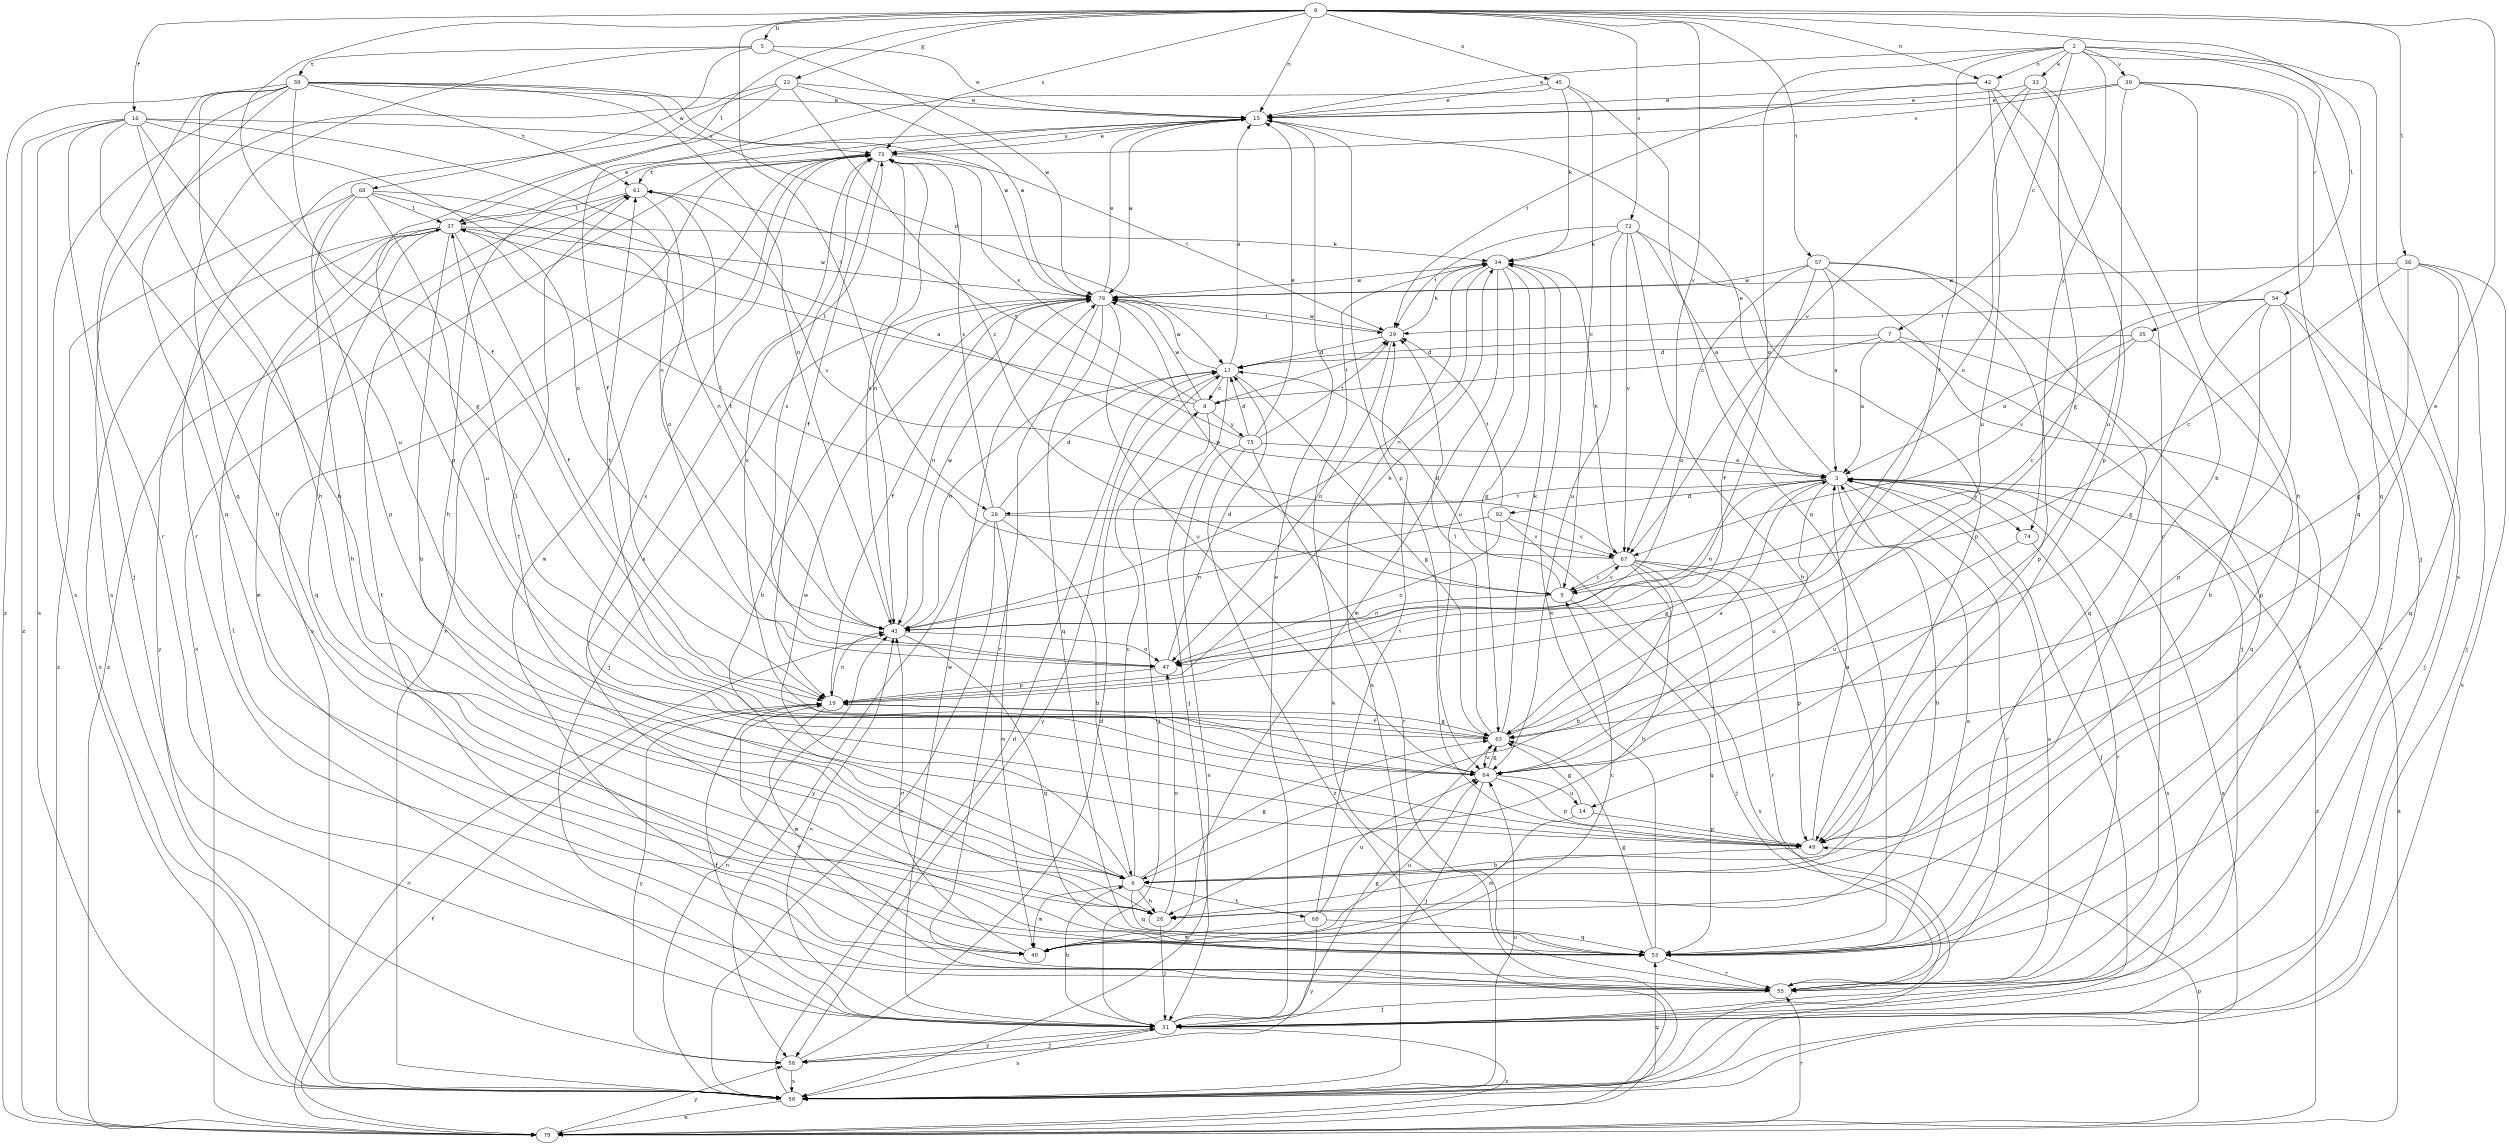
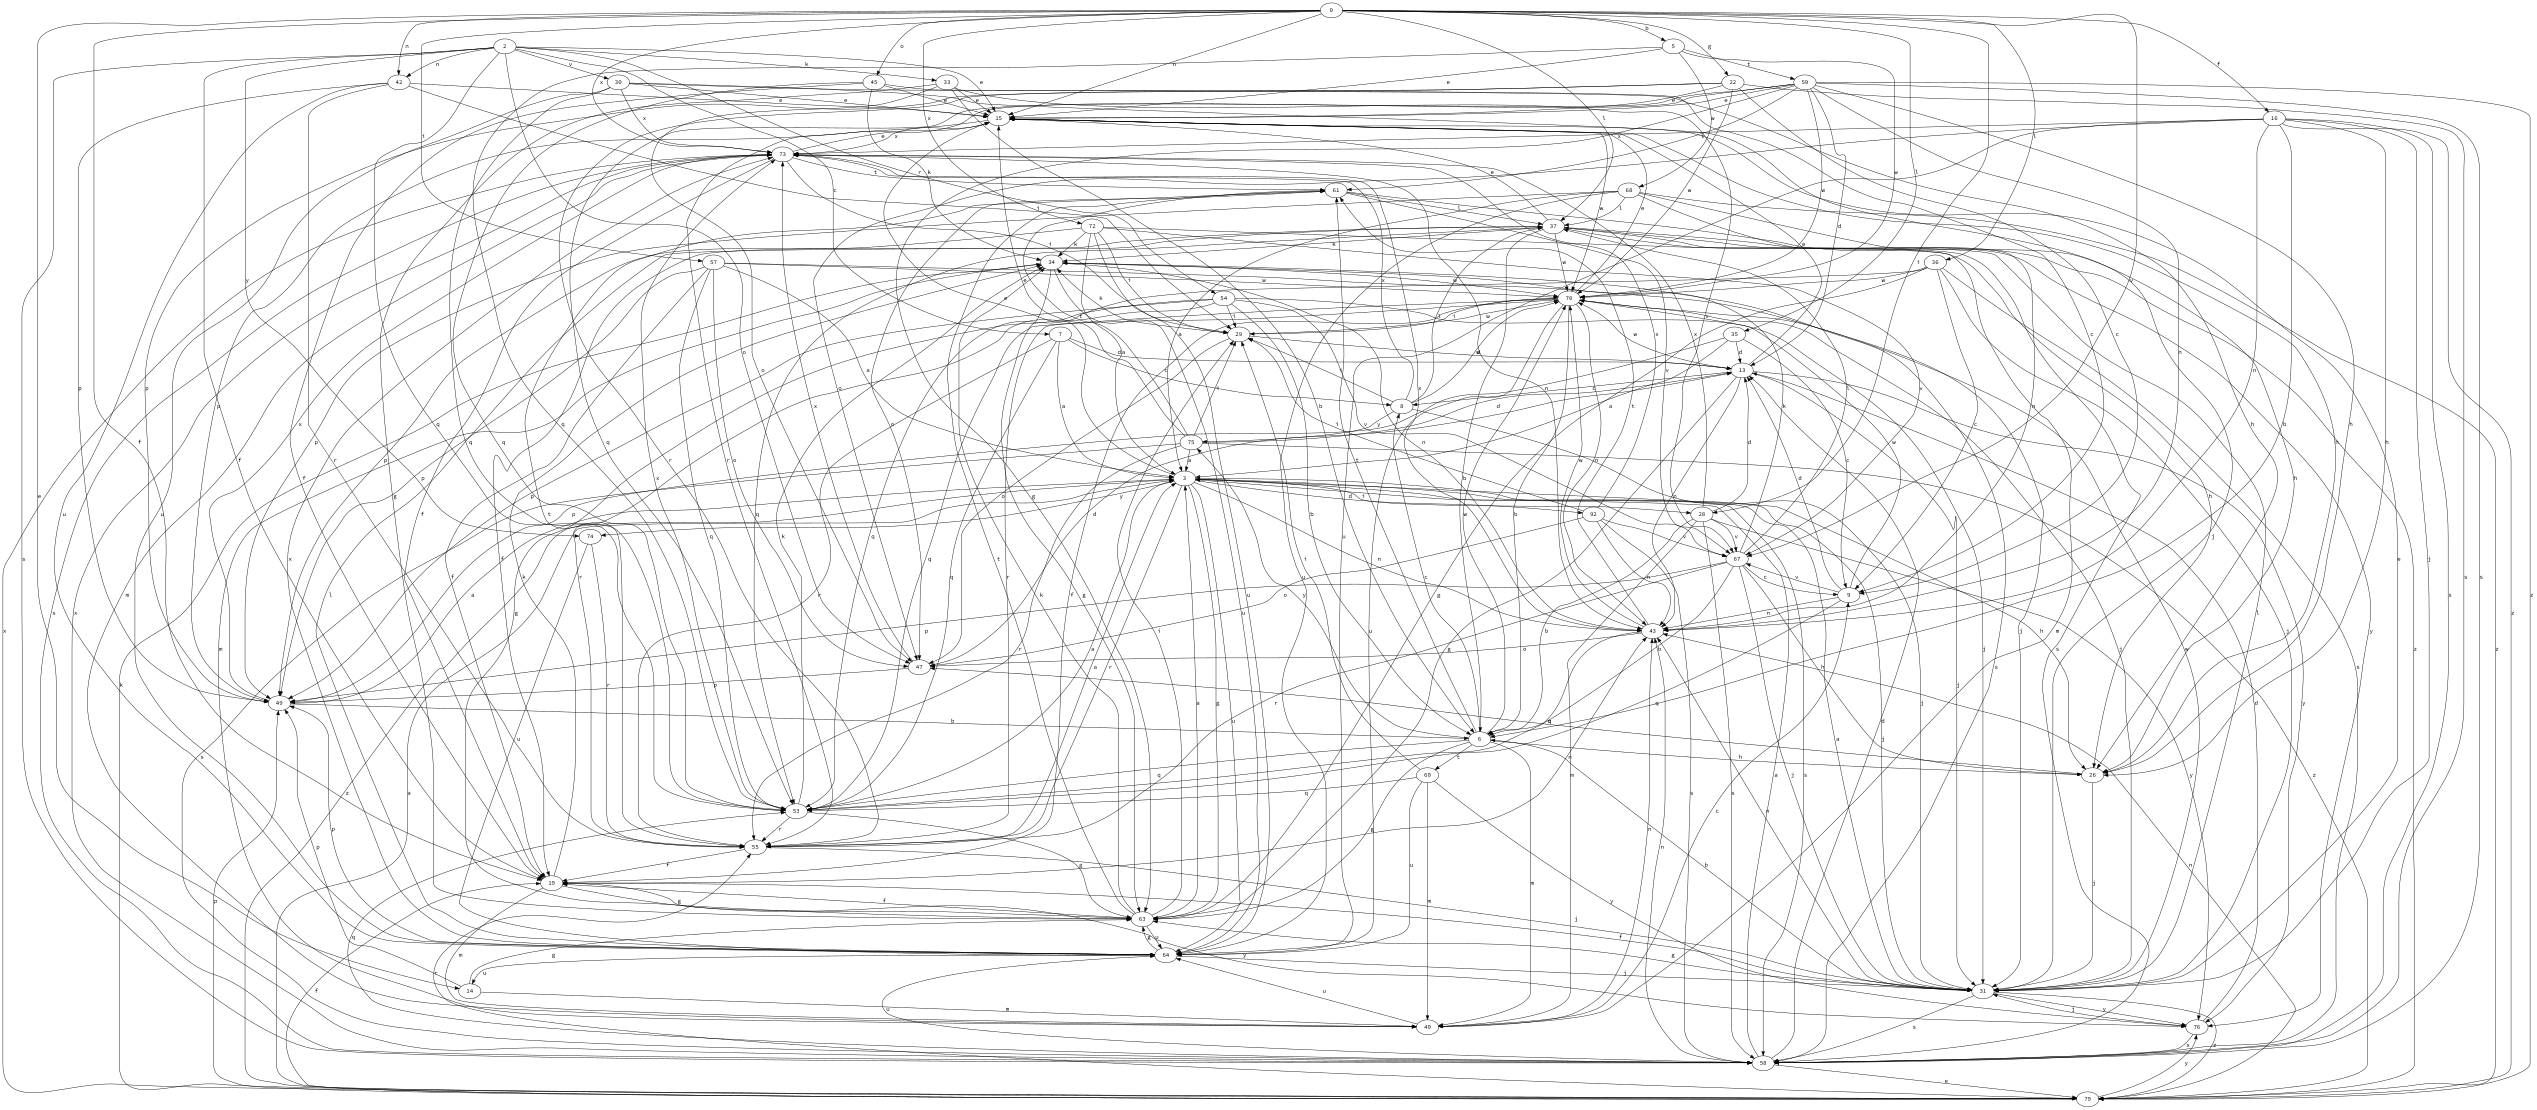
none -> (1384, 165)
none -> (1764, 520)
none -> (1316, 619)
(1009, 684) -> (602, 689)
(792, 1063) -> (2197, 1027)
